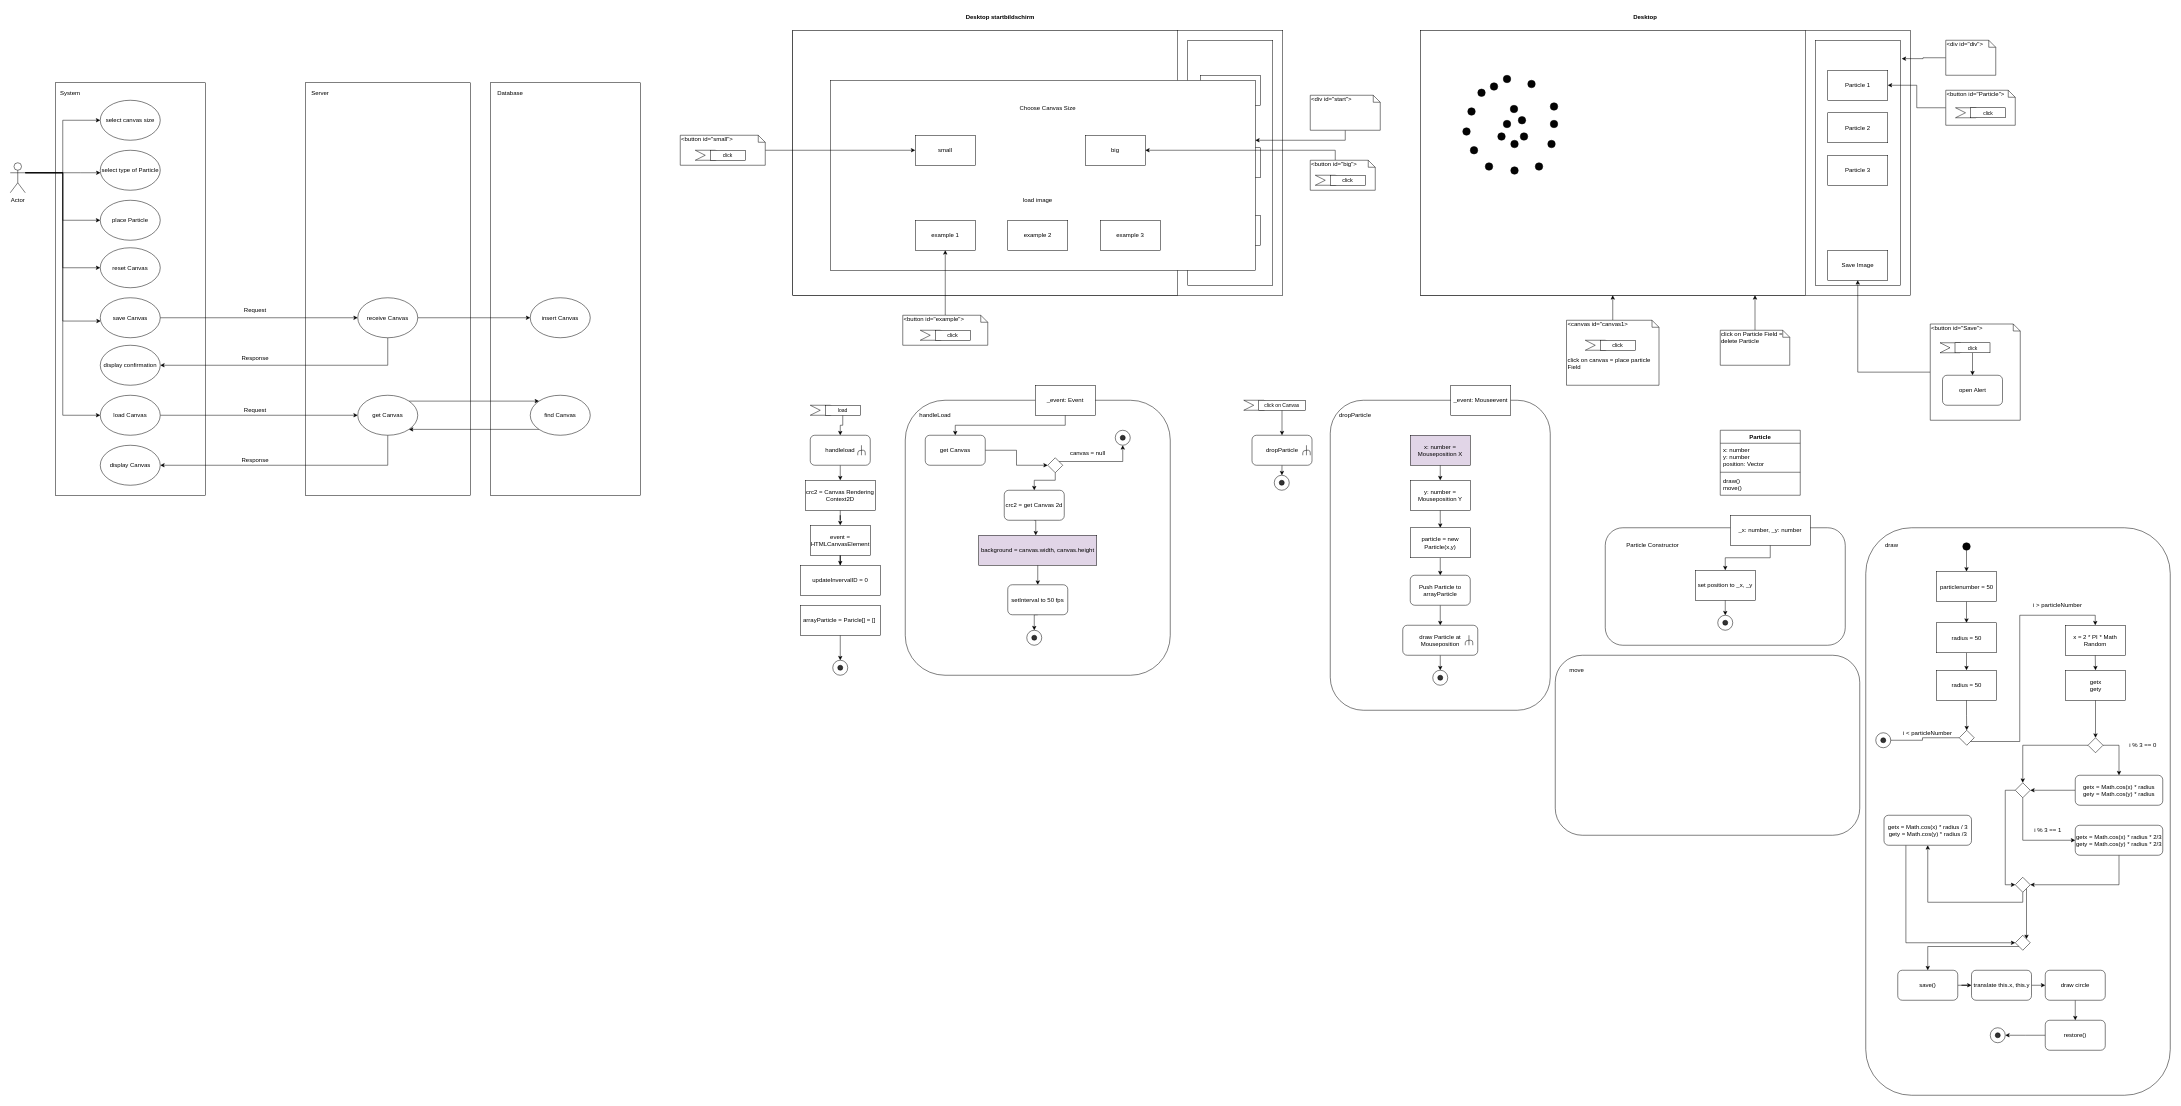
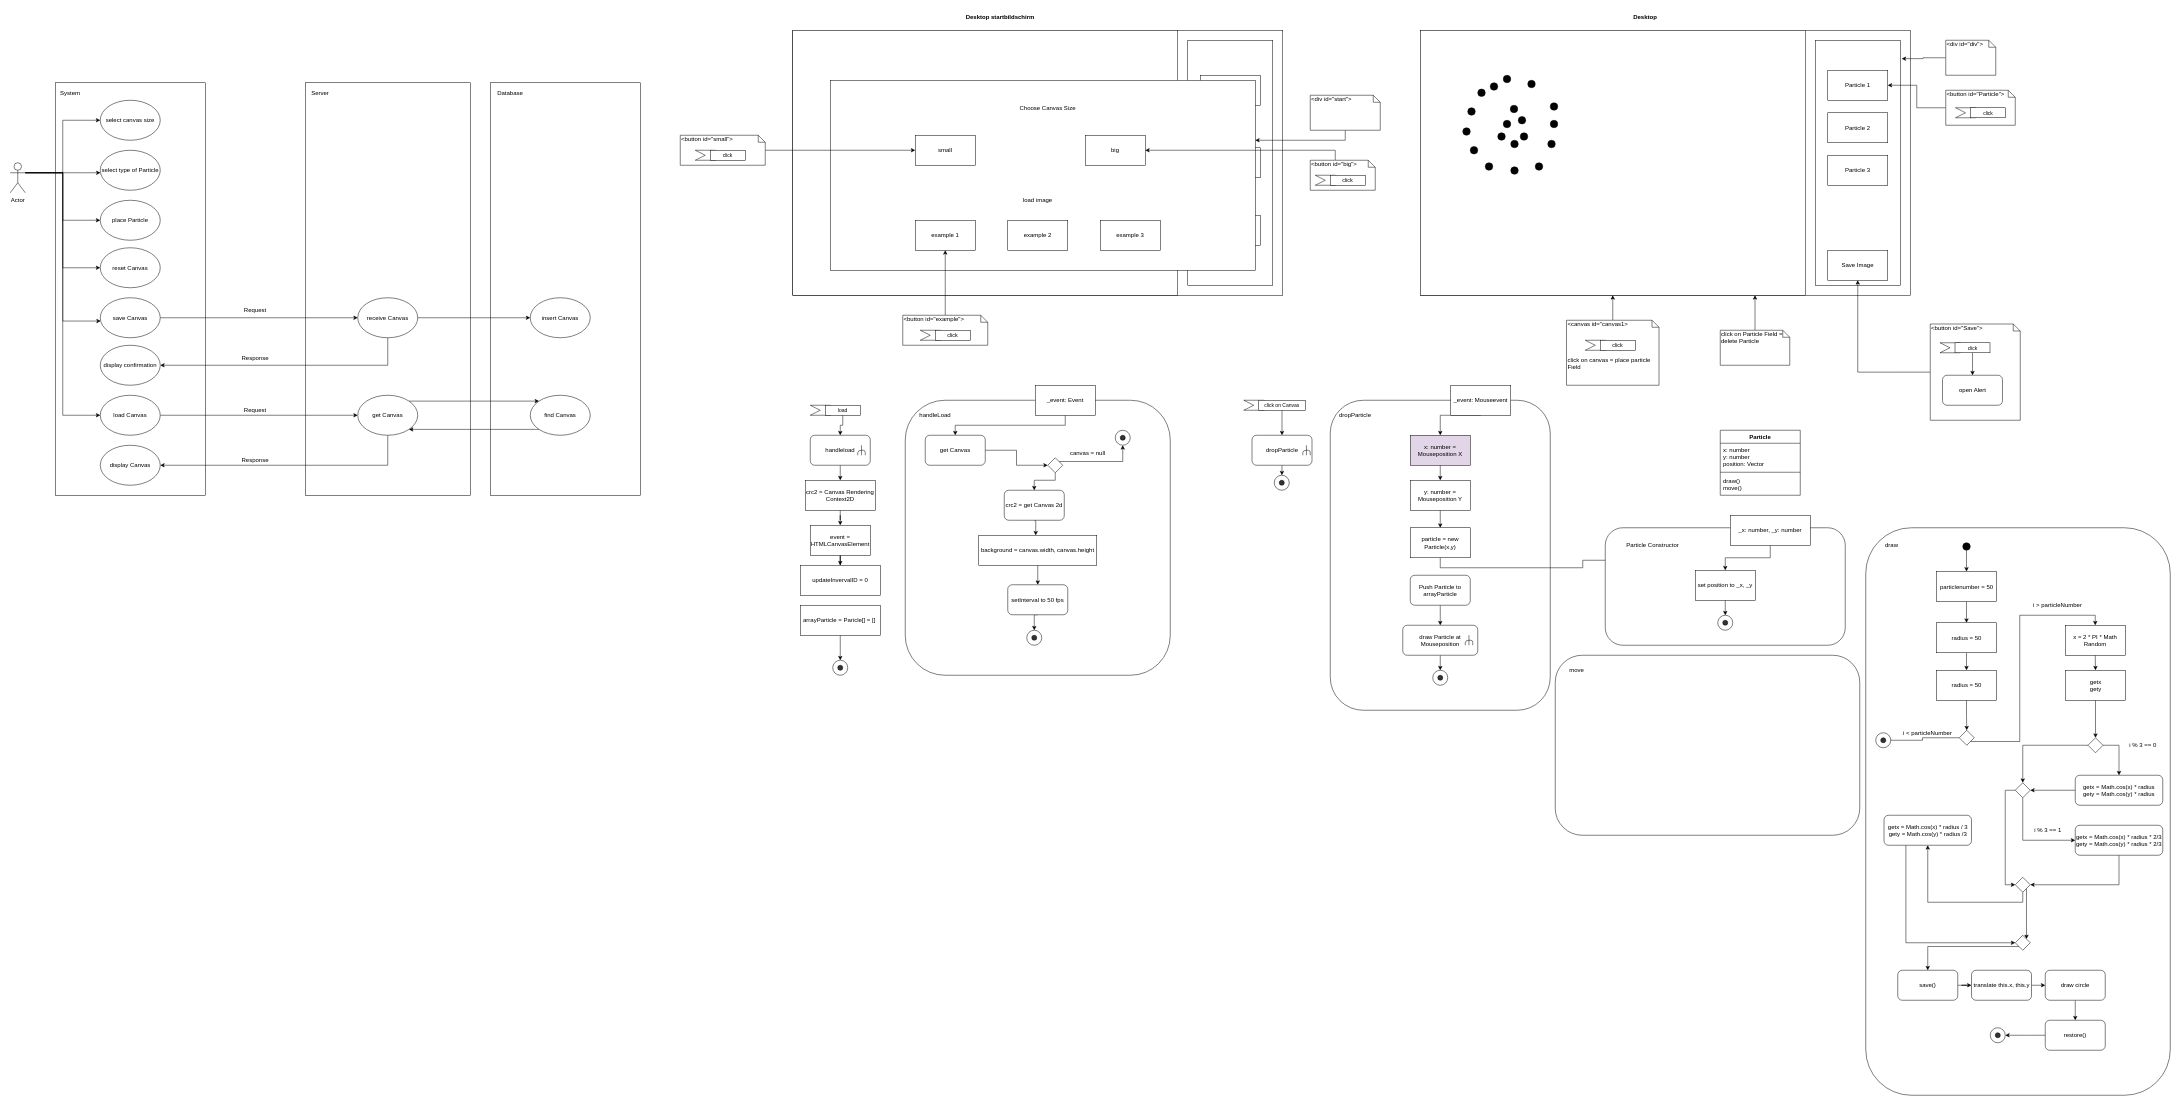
none -> (1440, 430)
(1038, 550) -> (1038, 550)
(1440, 570) -> (1525, 568)
